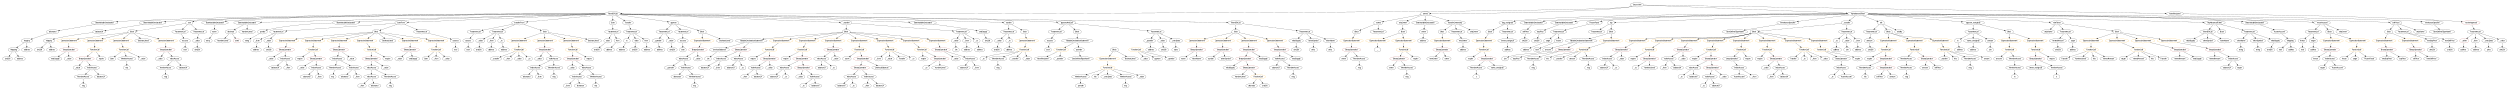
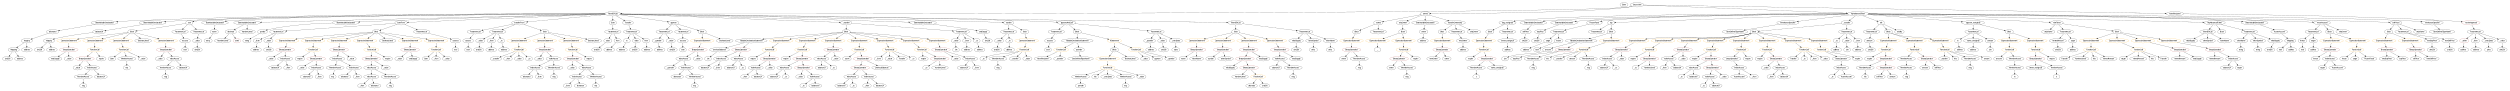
none -> (1624, 5)
none -> (1114, 41)
